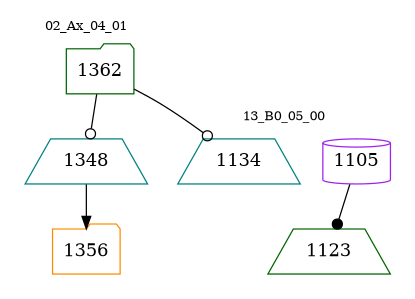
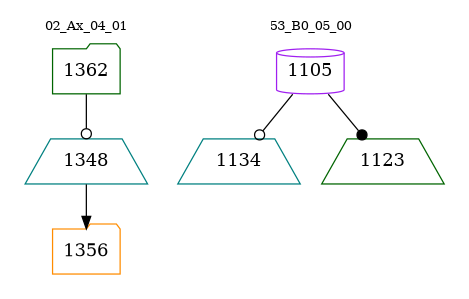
(176, 114) -> (278, 113)
(284, 117) -> (311, 27)
